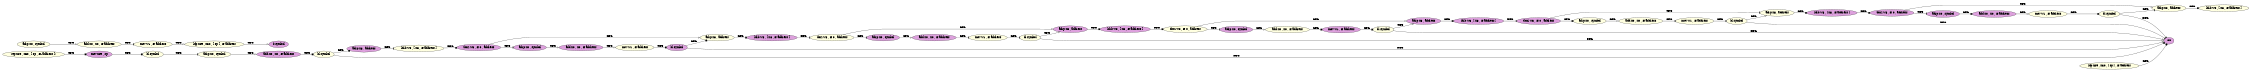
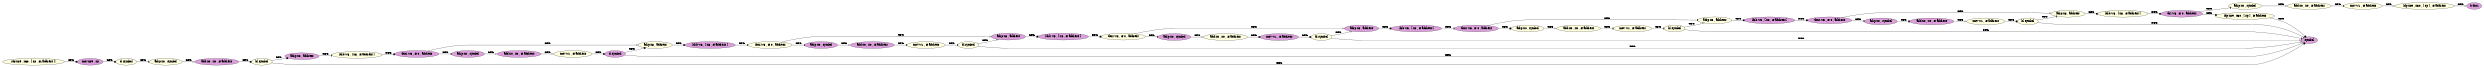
none -> (2182, 14)
(2169, 41) -> (2309, 40)
(279, 44) -> (2474, 6)
